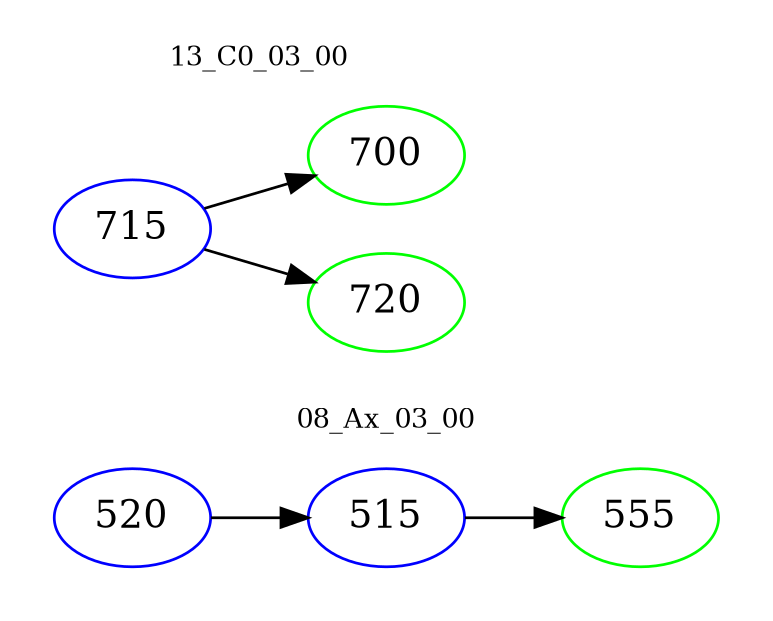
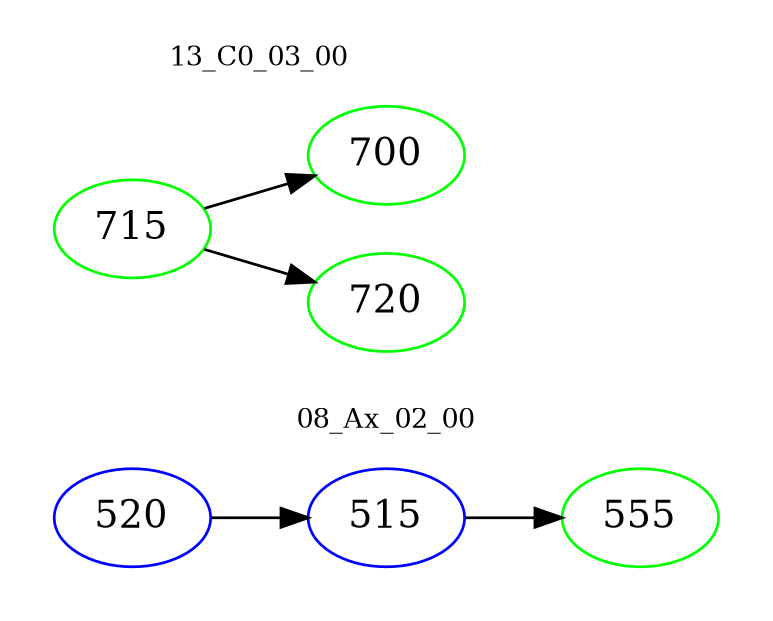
(132, 229) -> (132, 229)
(386, 421) -> (386, 421)
